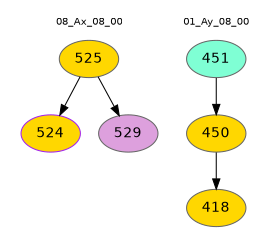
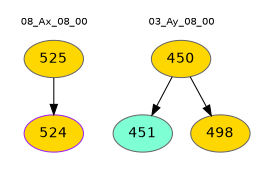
(216, 22) -> (182, 22)
(216, 91) -> (164, 91)
(128, 133) -> none
(216, 208) -> (220, 133)
